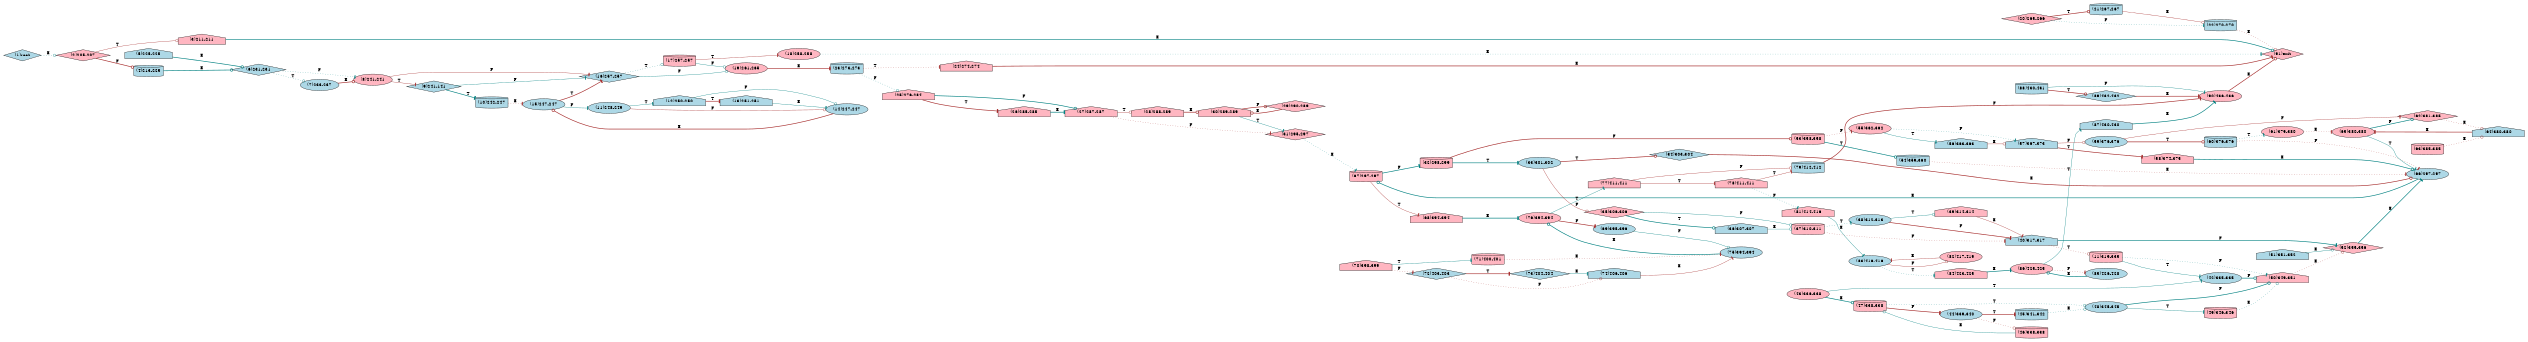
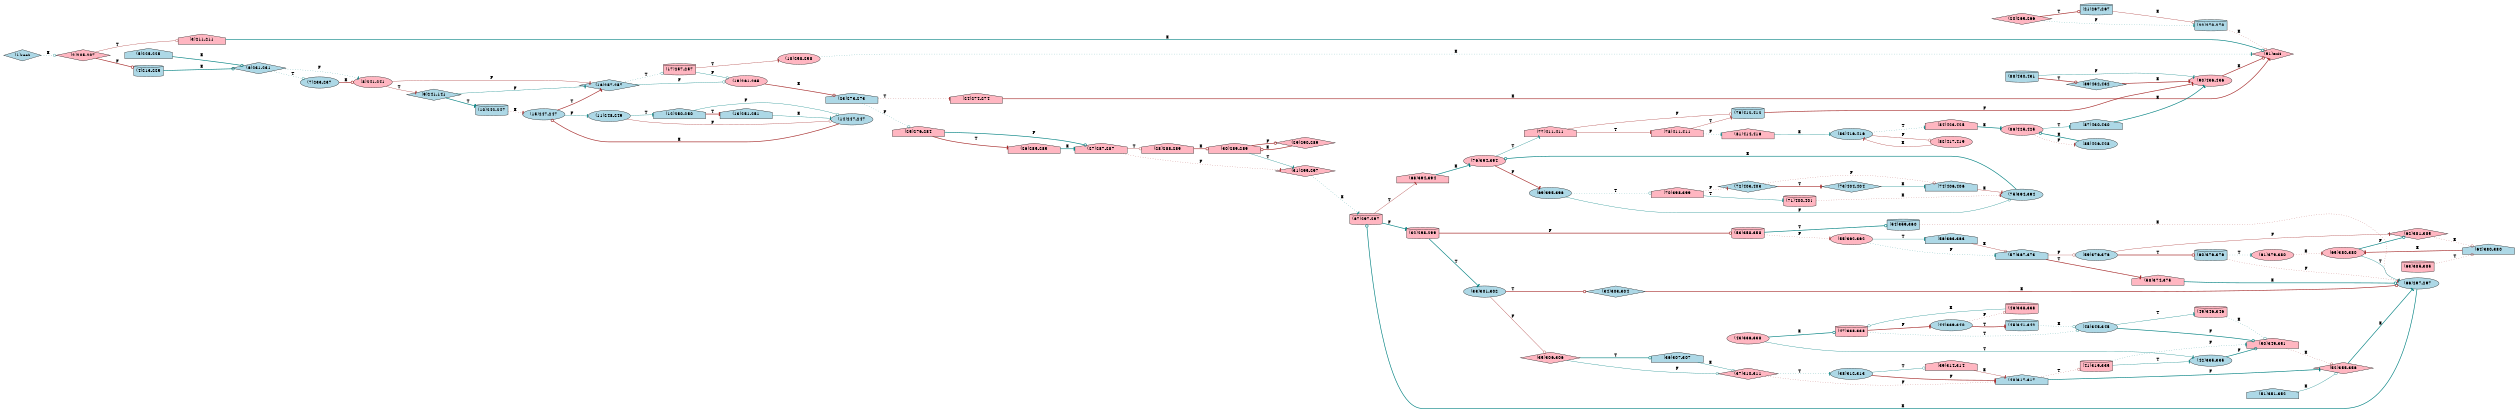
(798, 68) -> (799, 89)
(847, 68) -> (852, 99)
(2465, 139) -> (2455, 256)
none -> (1610, 193)
(1808, 229) -> (1748, 374)
(2106, 257) -> (2096, 366)
